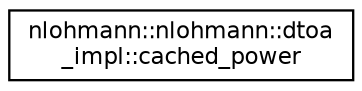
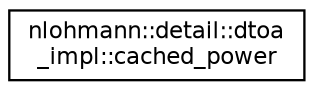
(181, 45) -> (157, 45)
